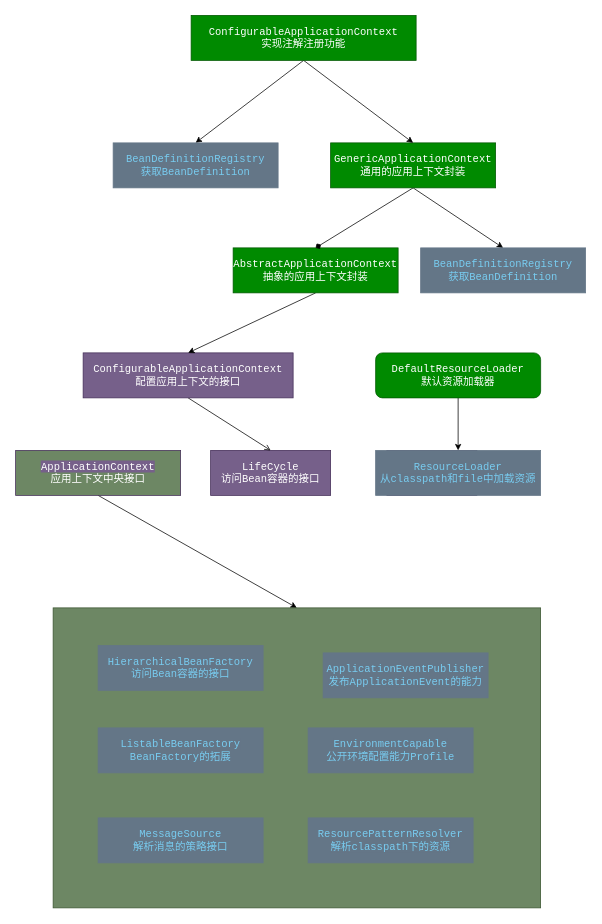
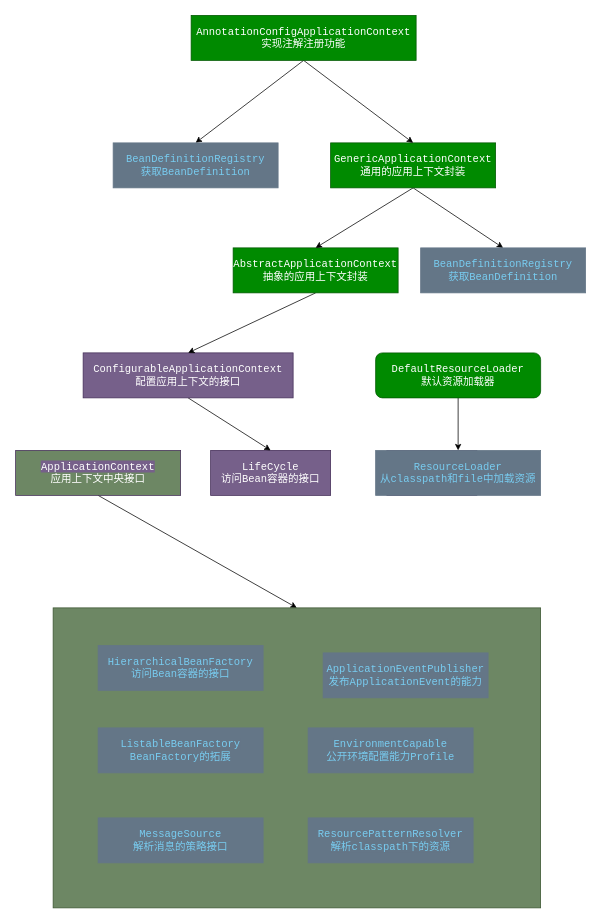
(303, 38) -> (303, 38)
(321, 244) -> (321, 244)
(266, 447) -> (265, 447)
